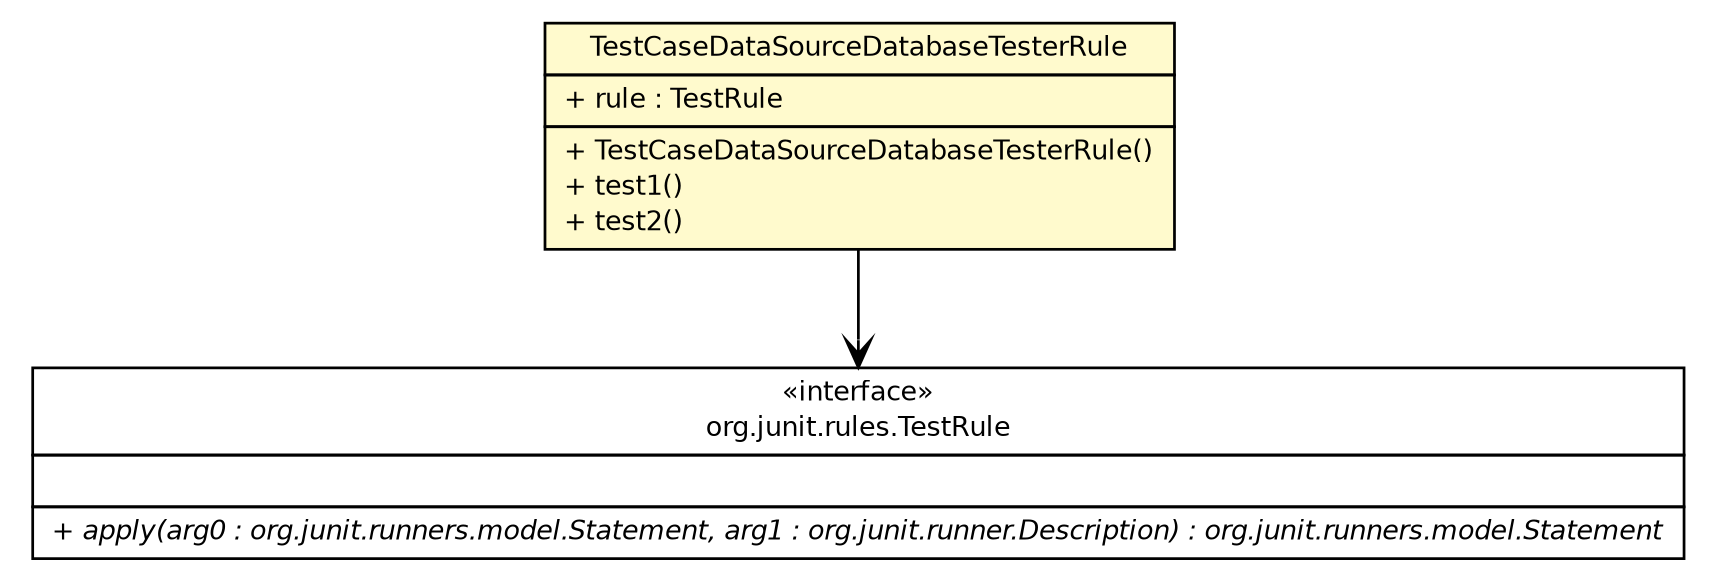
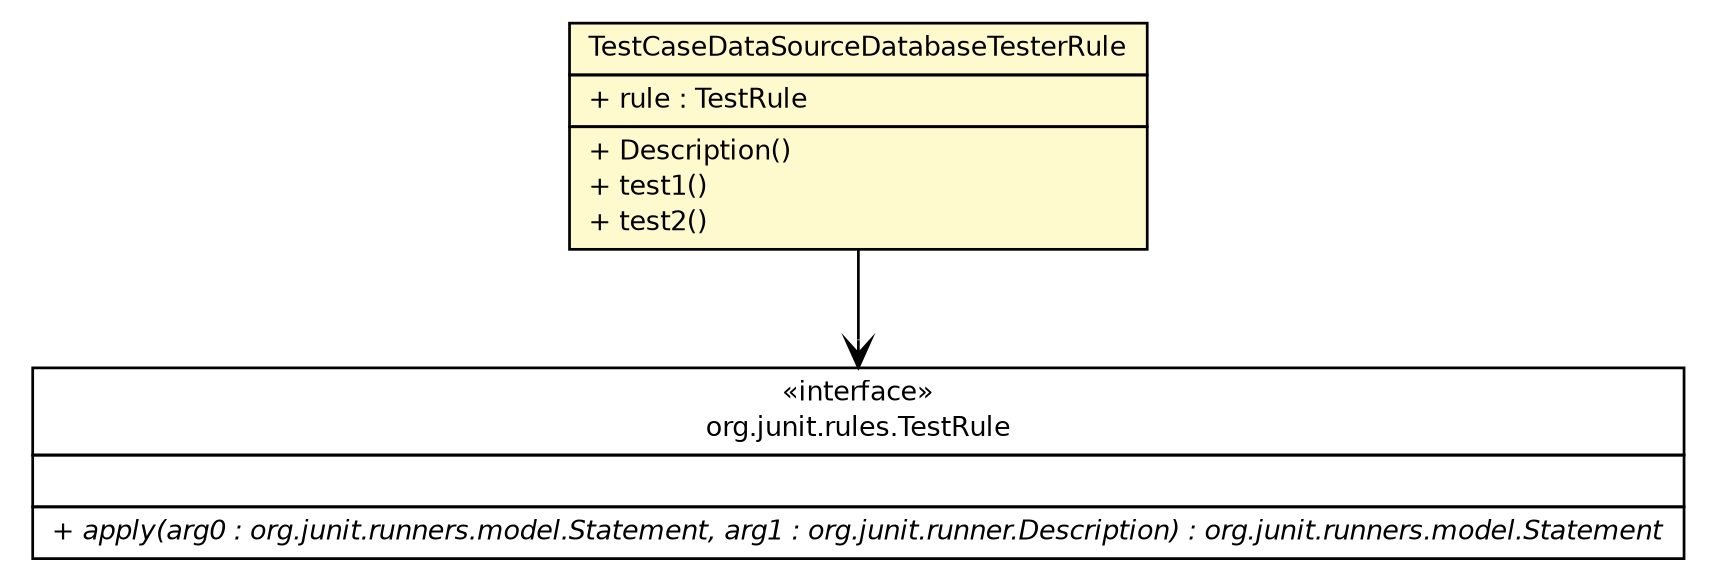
(860, 151) -> (691, 151)
